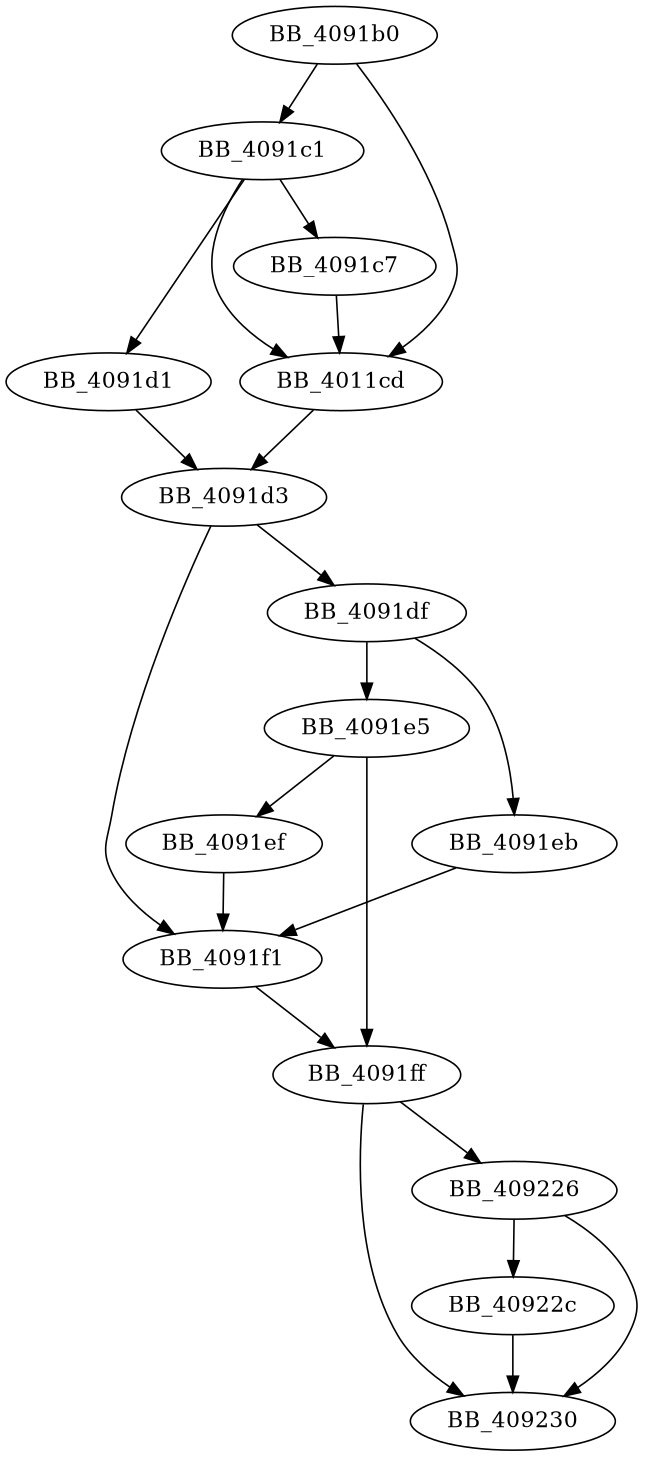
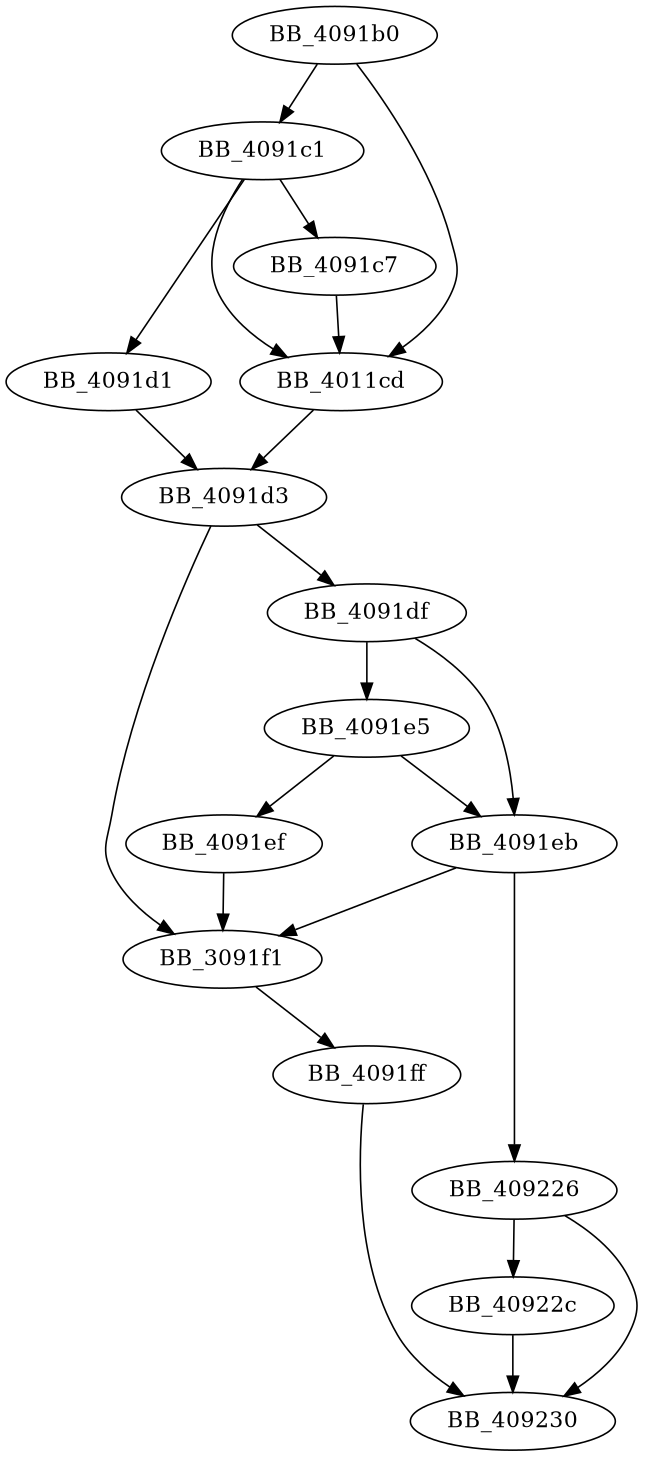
(367, 887) -> (434, 781)
(222, 959) -> (222, 959)
(434, 1127) -> (514, 1009)
